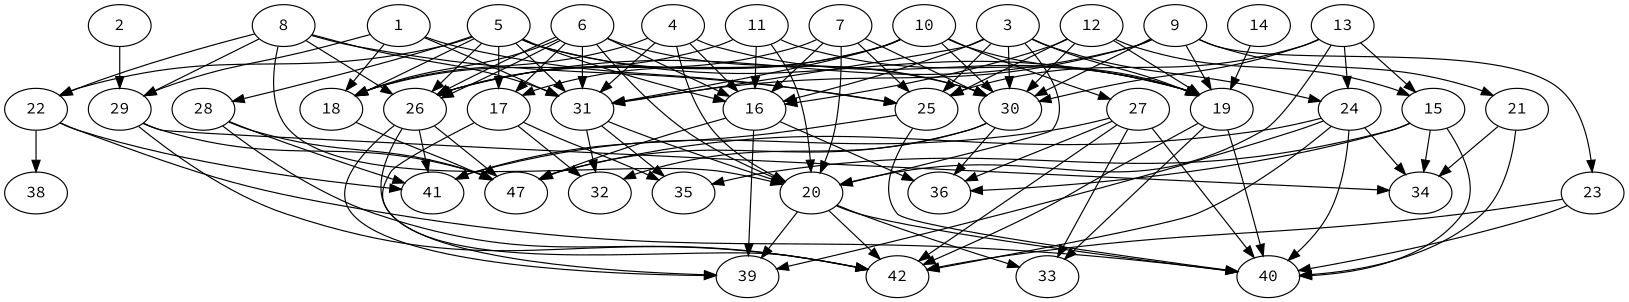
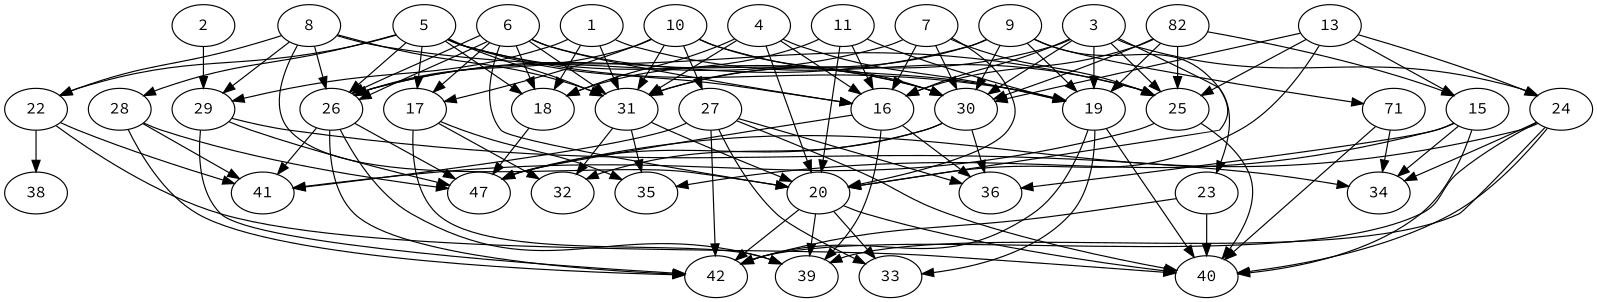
(1092, 26) -> (1178, 26)
(1259, 26) -> none
(1517, 109) -> (1394, 109)
